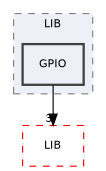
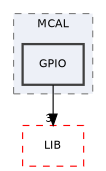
(53, 24) -> (53, 24)
